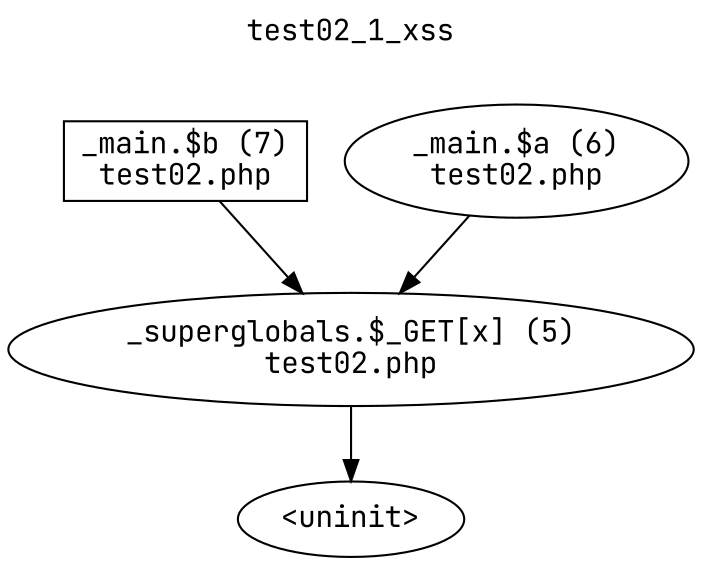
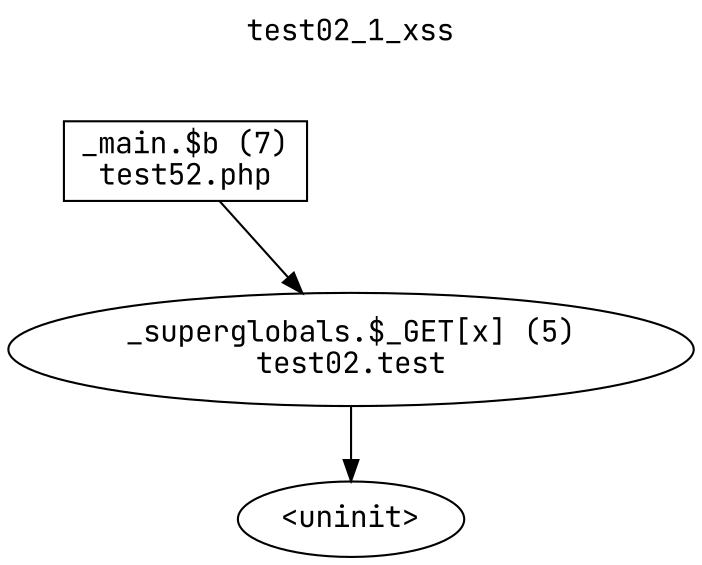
(185, 161) -> (185, 161)
(517, 161) -> none
(351, 349) -> (351, 349)
